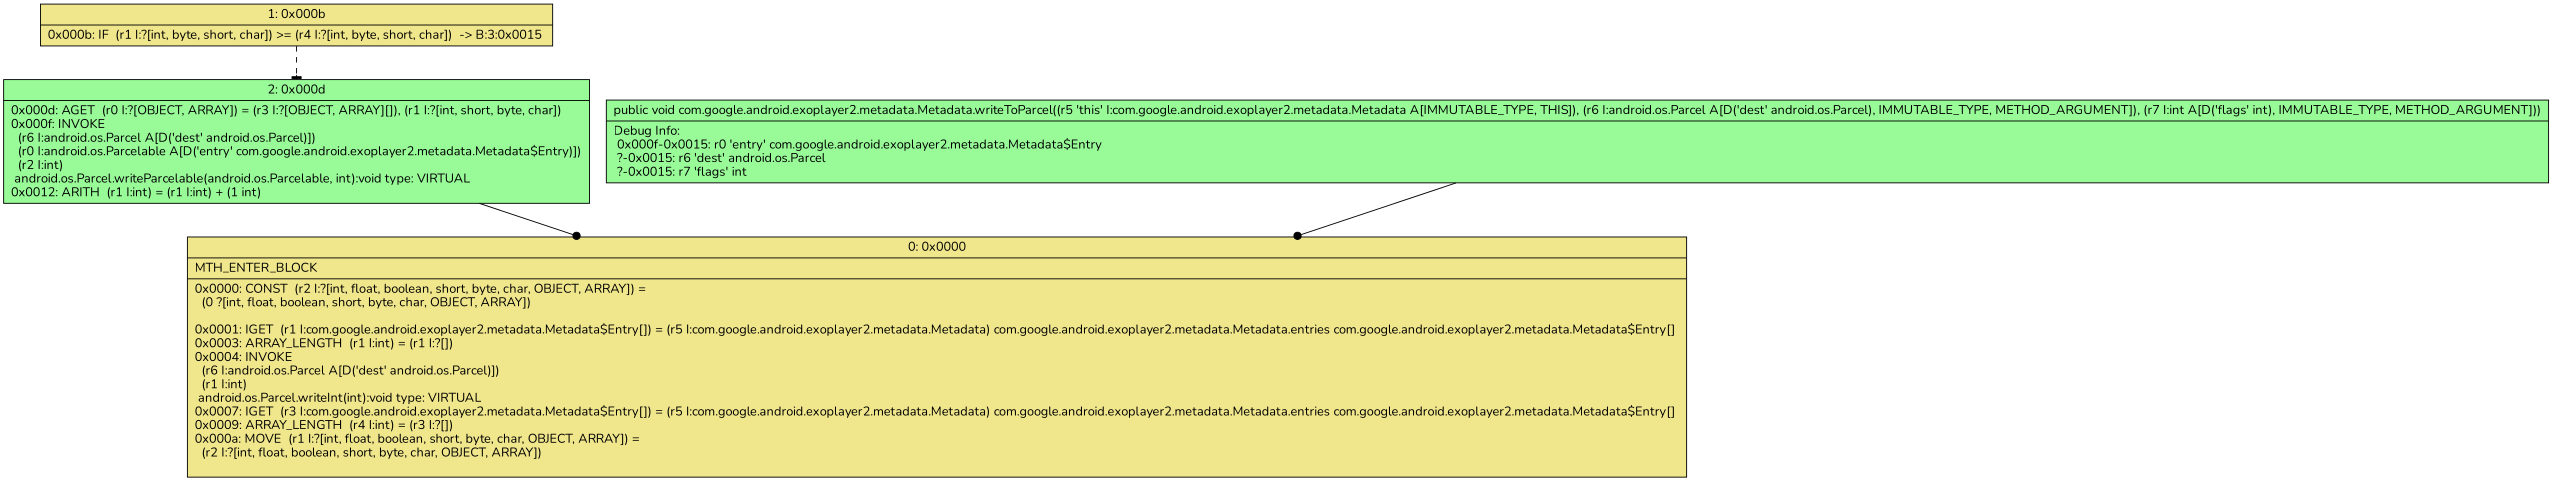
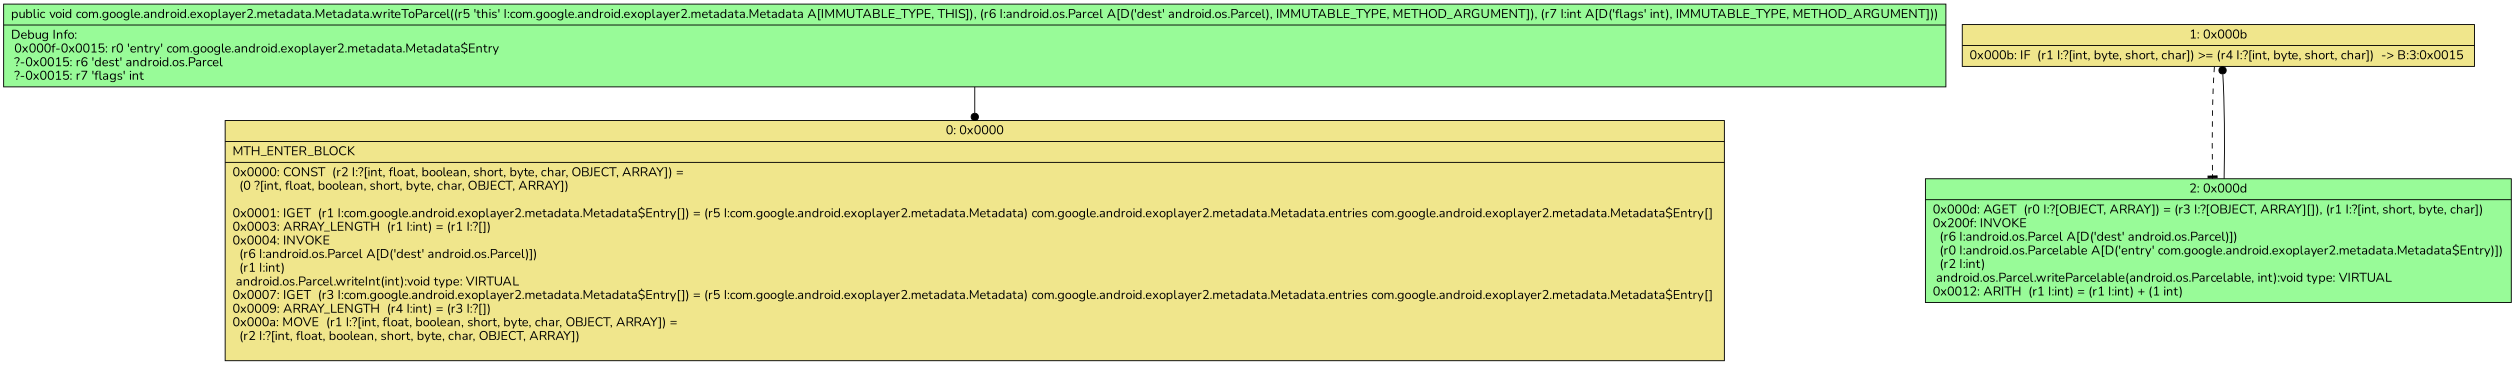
(62, 124) -> (1984, 223)
(526, 219) -> (2224, 126)
